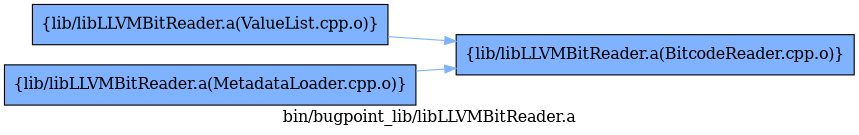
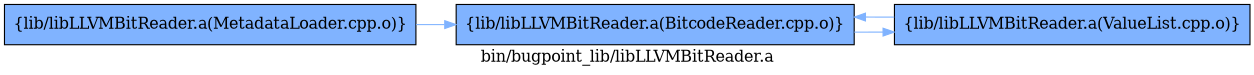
none -> (869, 32)
